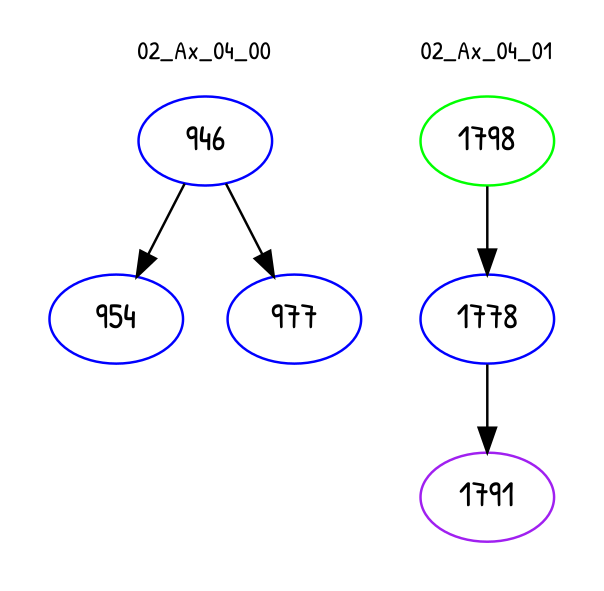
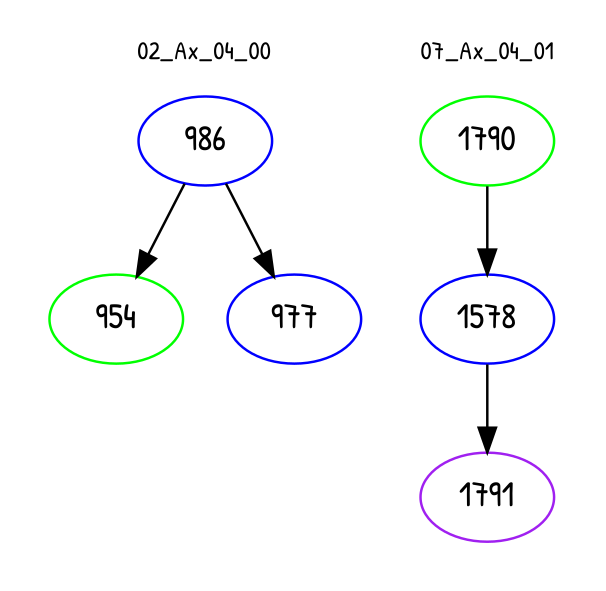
(487, 53) -> (489, 53)
(205, 141) -> (205, 141)
(487, 141) -> (487, 141)
(116, 319) -> (116, 319)
(487, 319) -> (487, 319)
